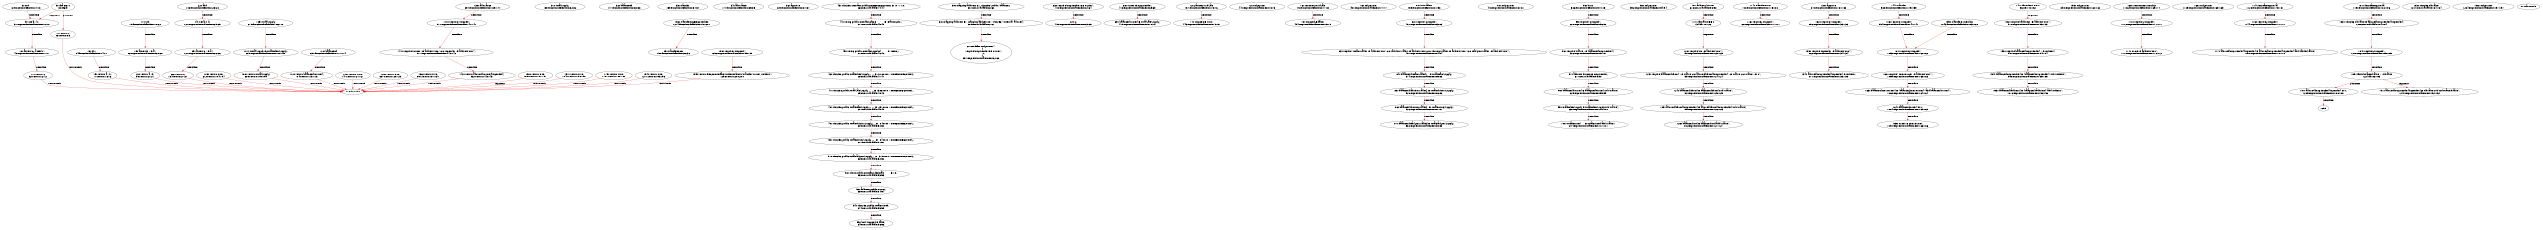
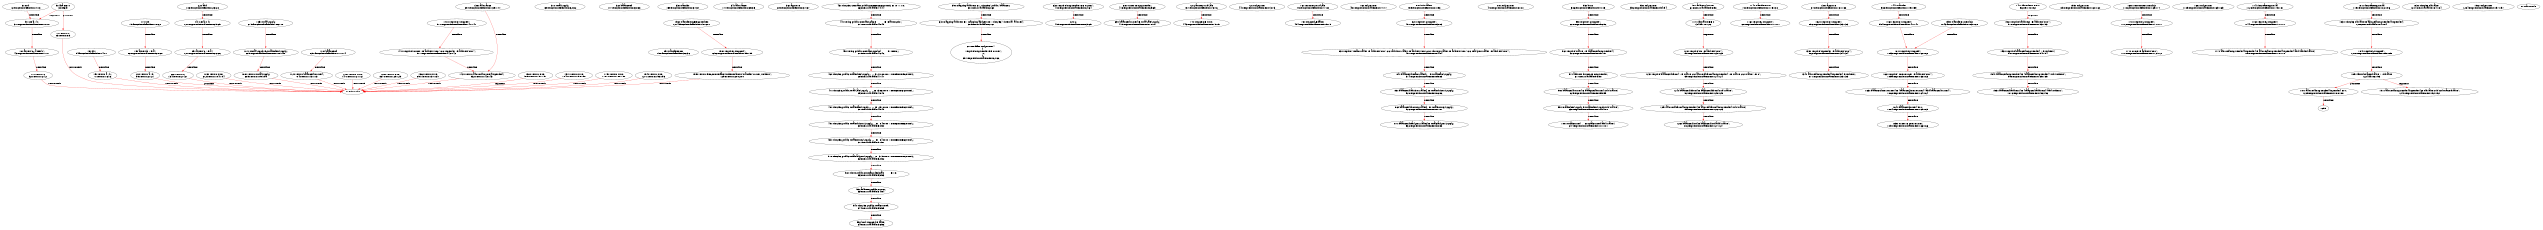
(470, 15) -> (497, 41)
(683, 37) -> (711, 37)
(209, 84) -> (209, 84)
